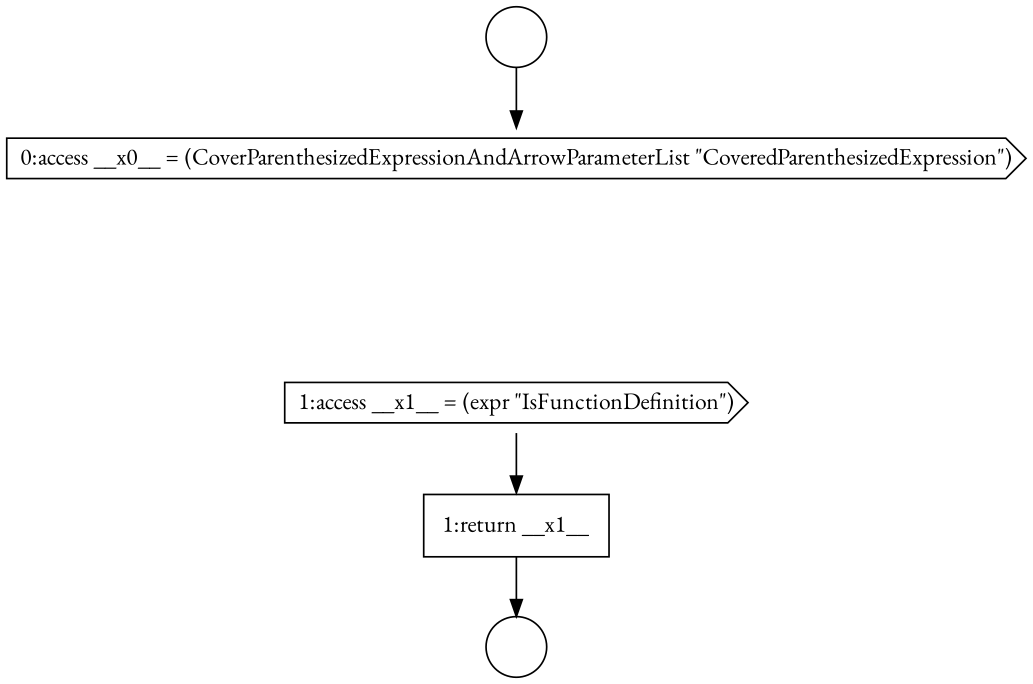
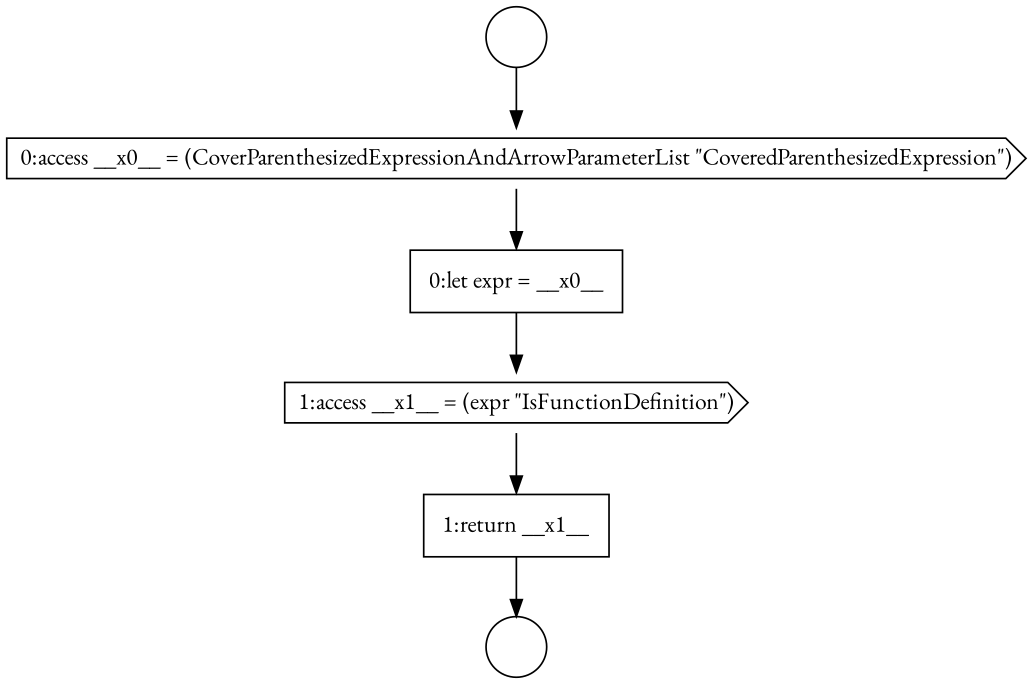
none -> (516, 281)
